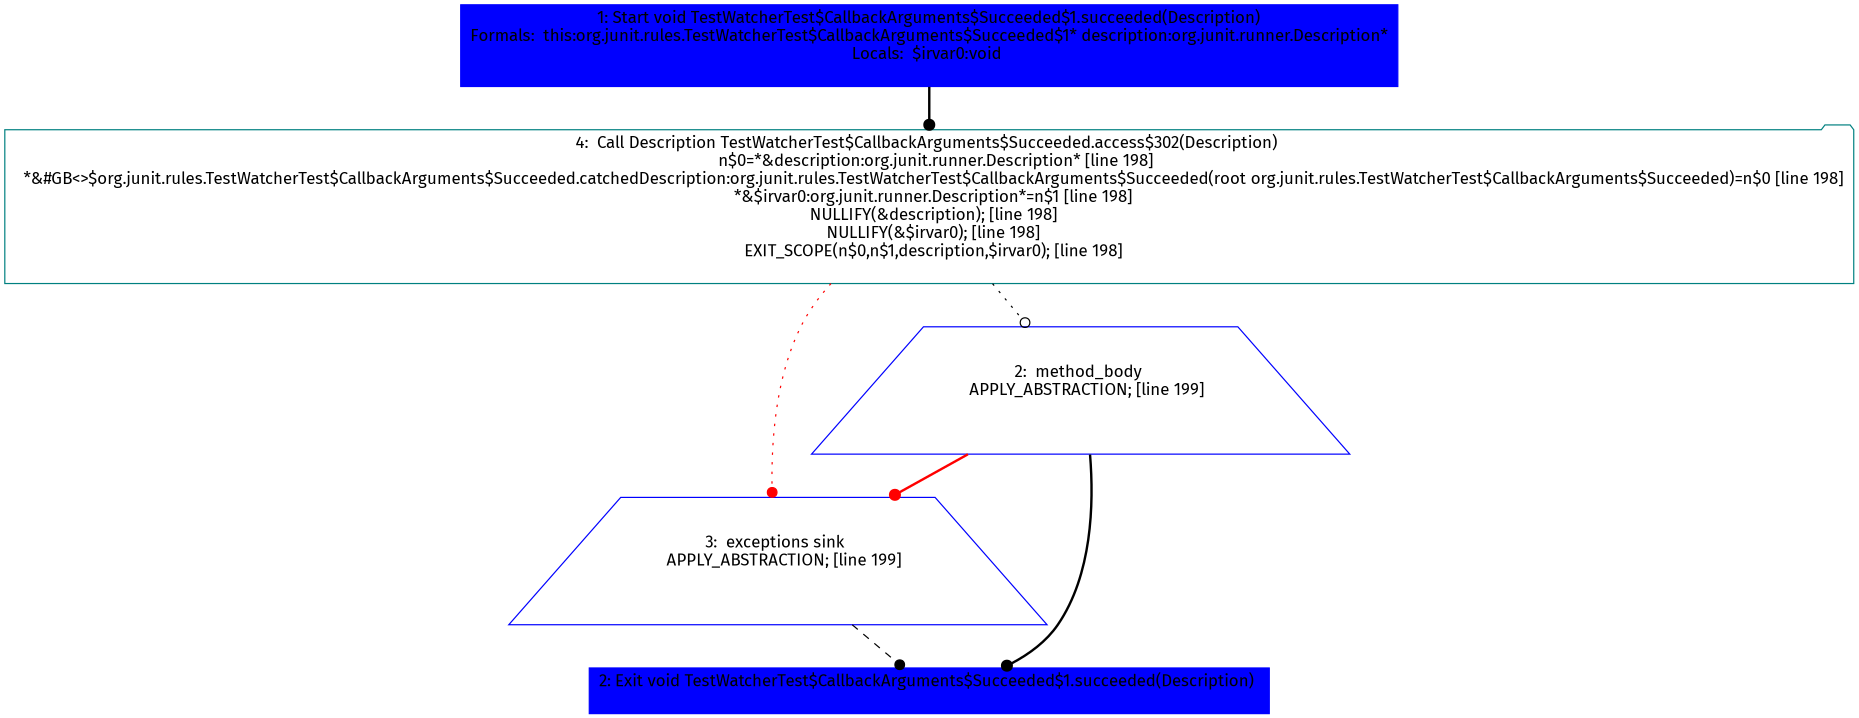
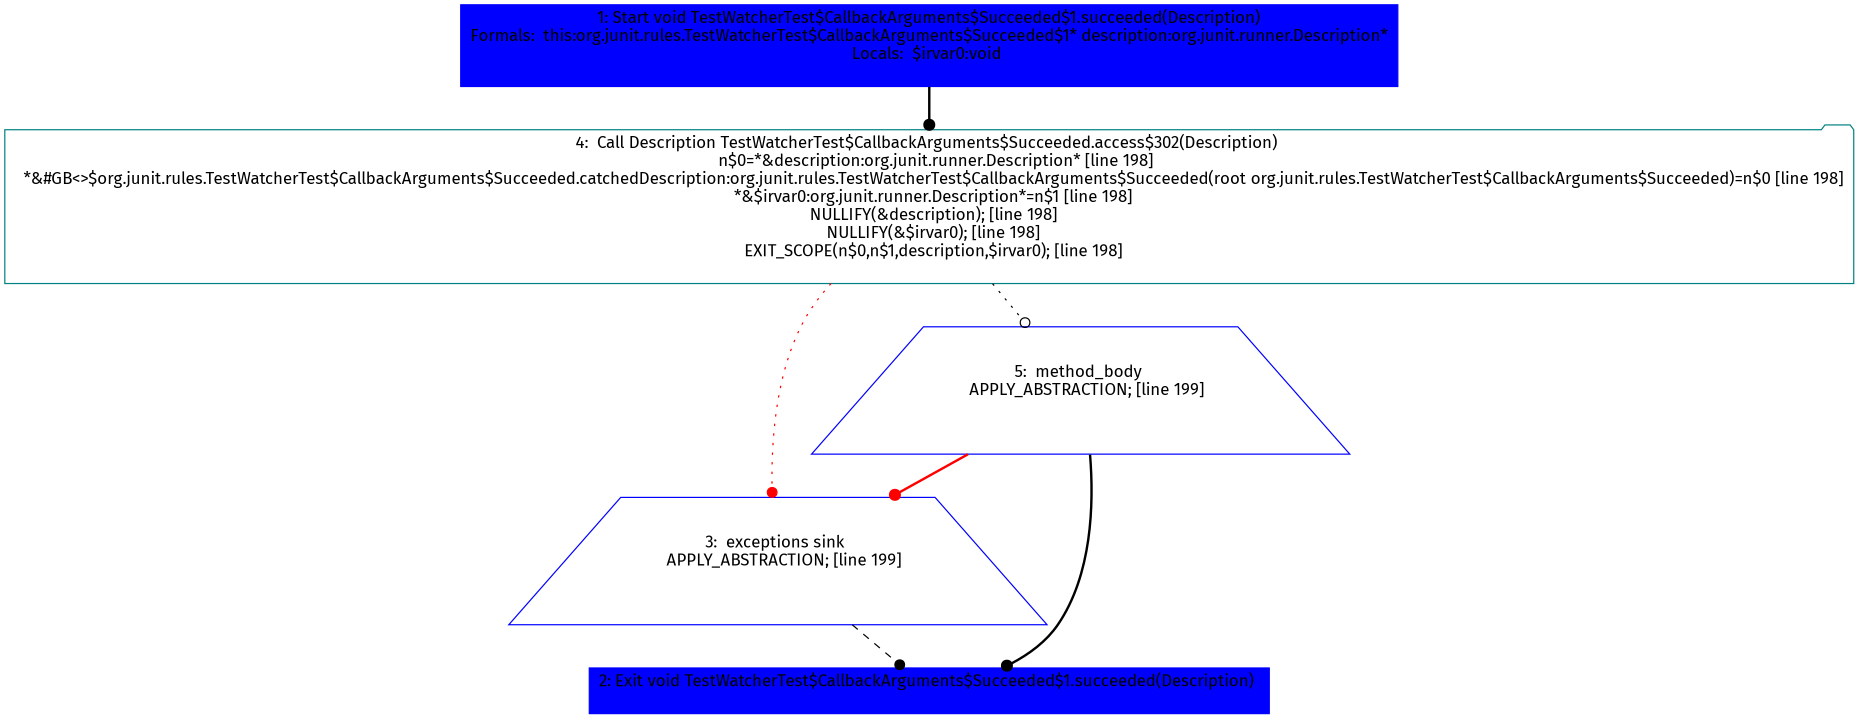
(1081, 390) -> (1081, 390)
